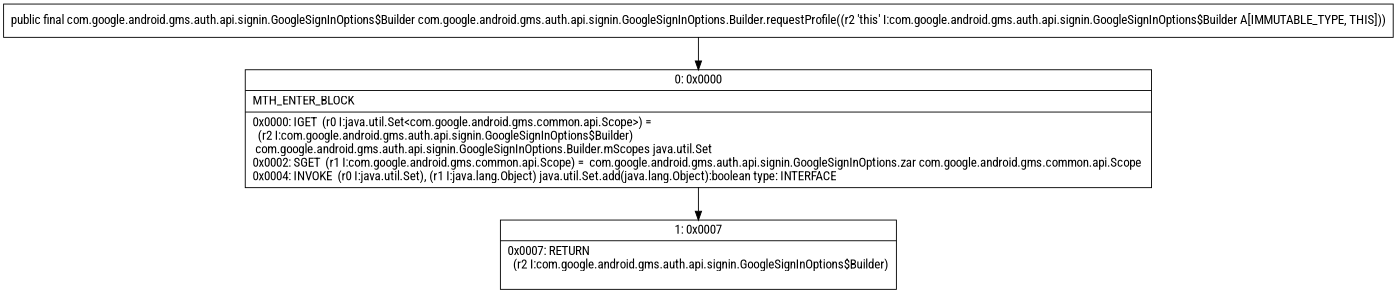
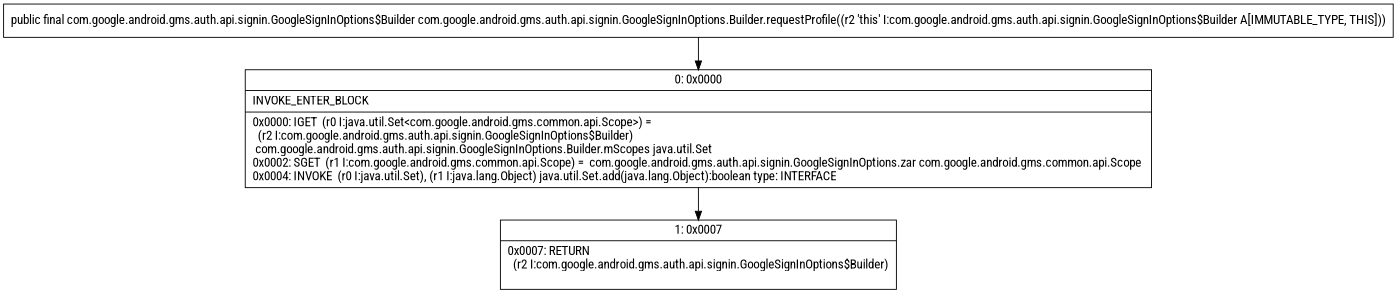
(304, 101) -> (311, 101)
